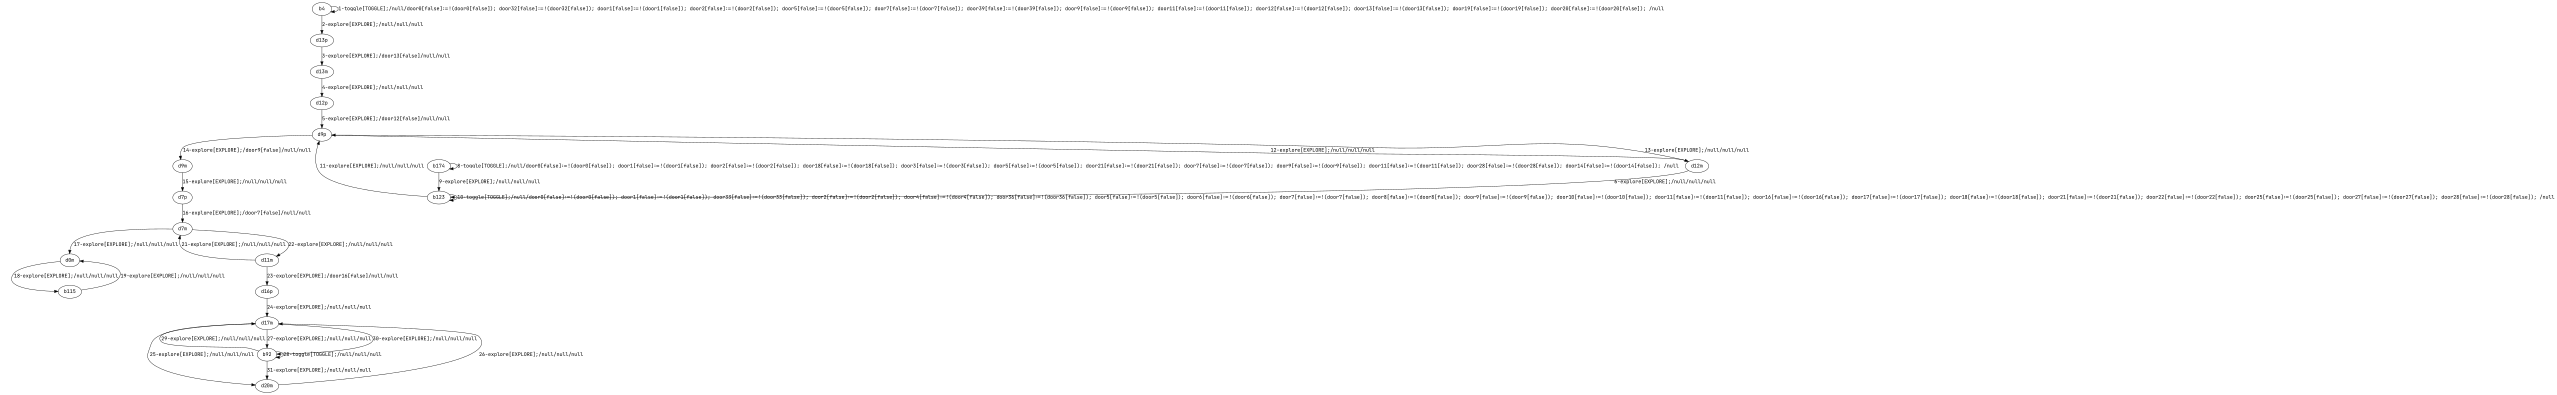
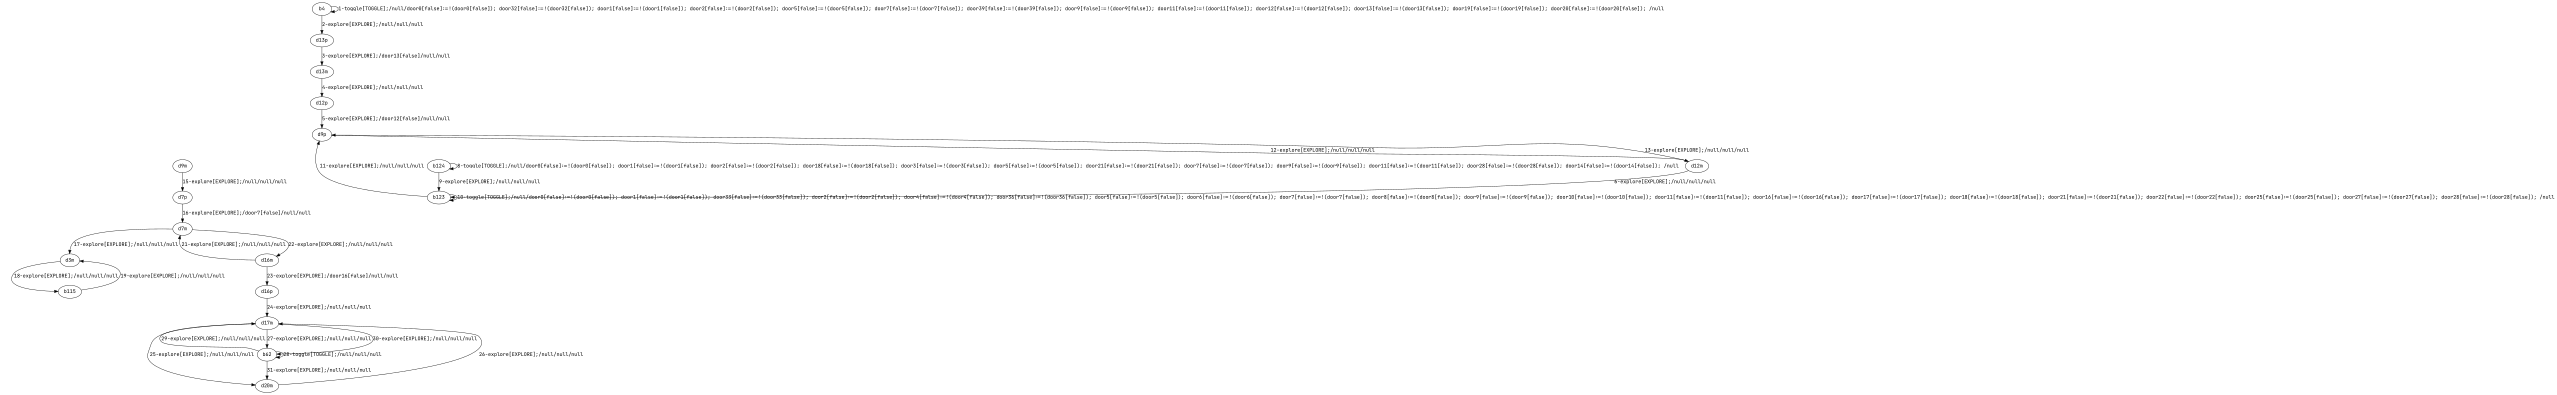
(243, 138) -> none
(439, 166) -> (439, 166)
(70, 260) -> (70, 260)
(267, 260) -> (267, 260)
(267, 355) -> (267, 355)
